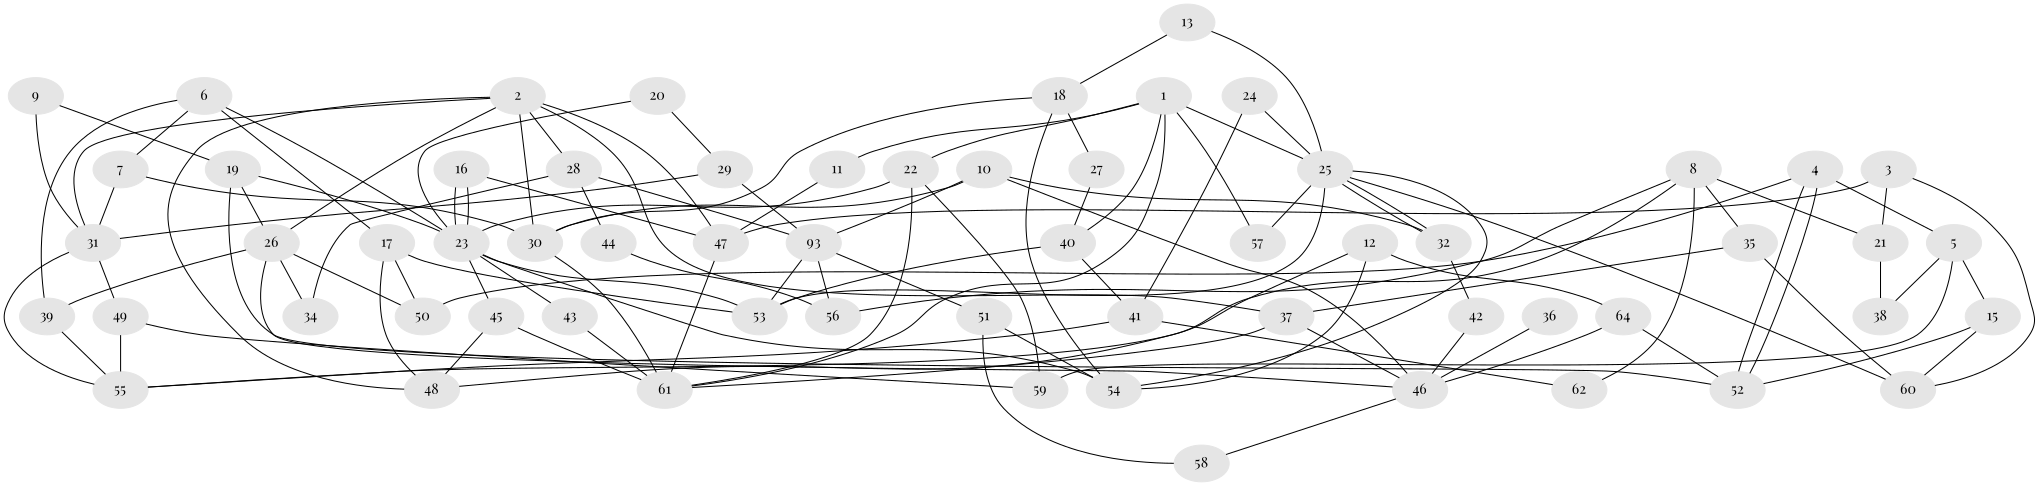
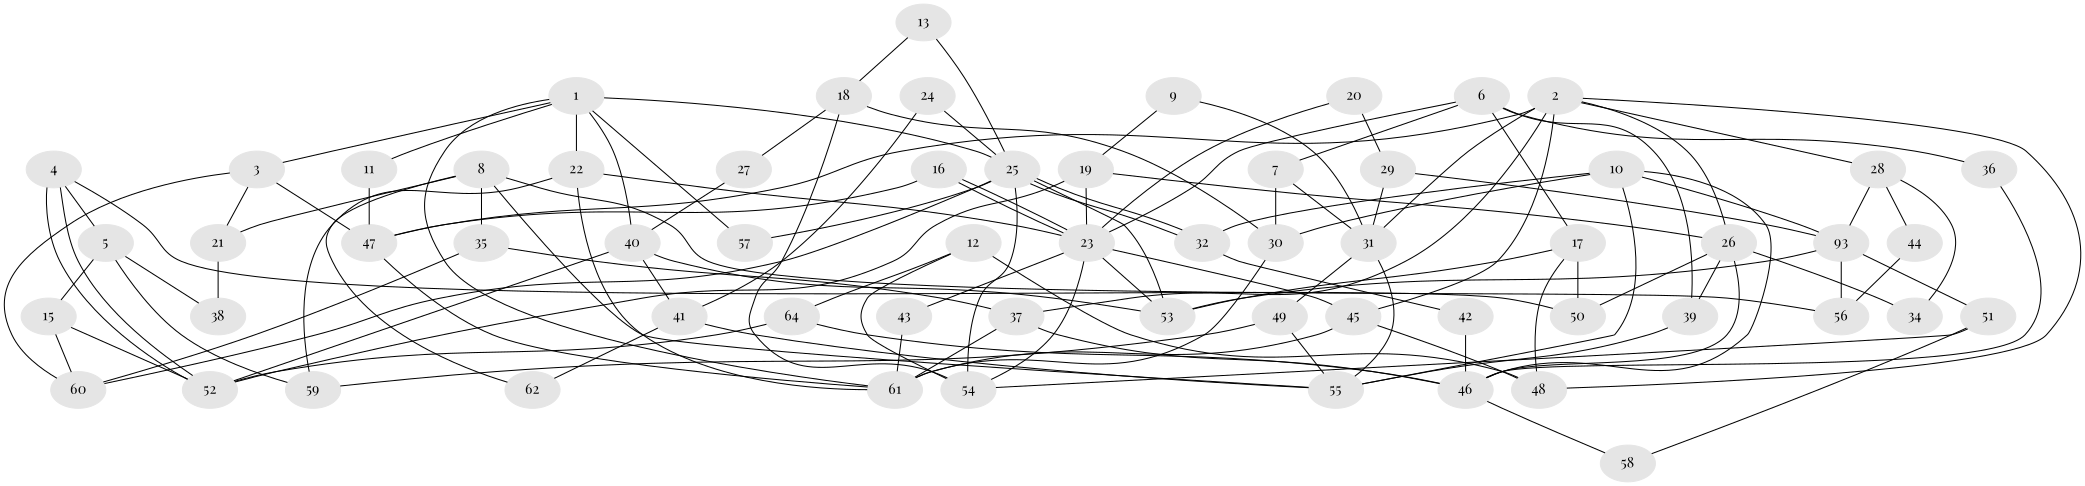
none -> (417, 132)
none -> (1709, 140)
(526, 169) -> (1507, 249)
none -> (421, 316)
none -> (1564, 345)
